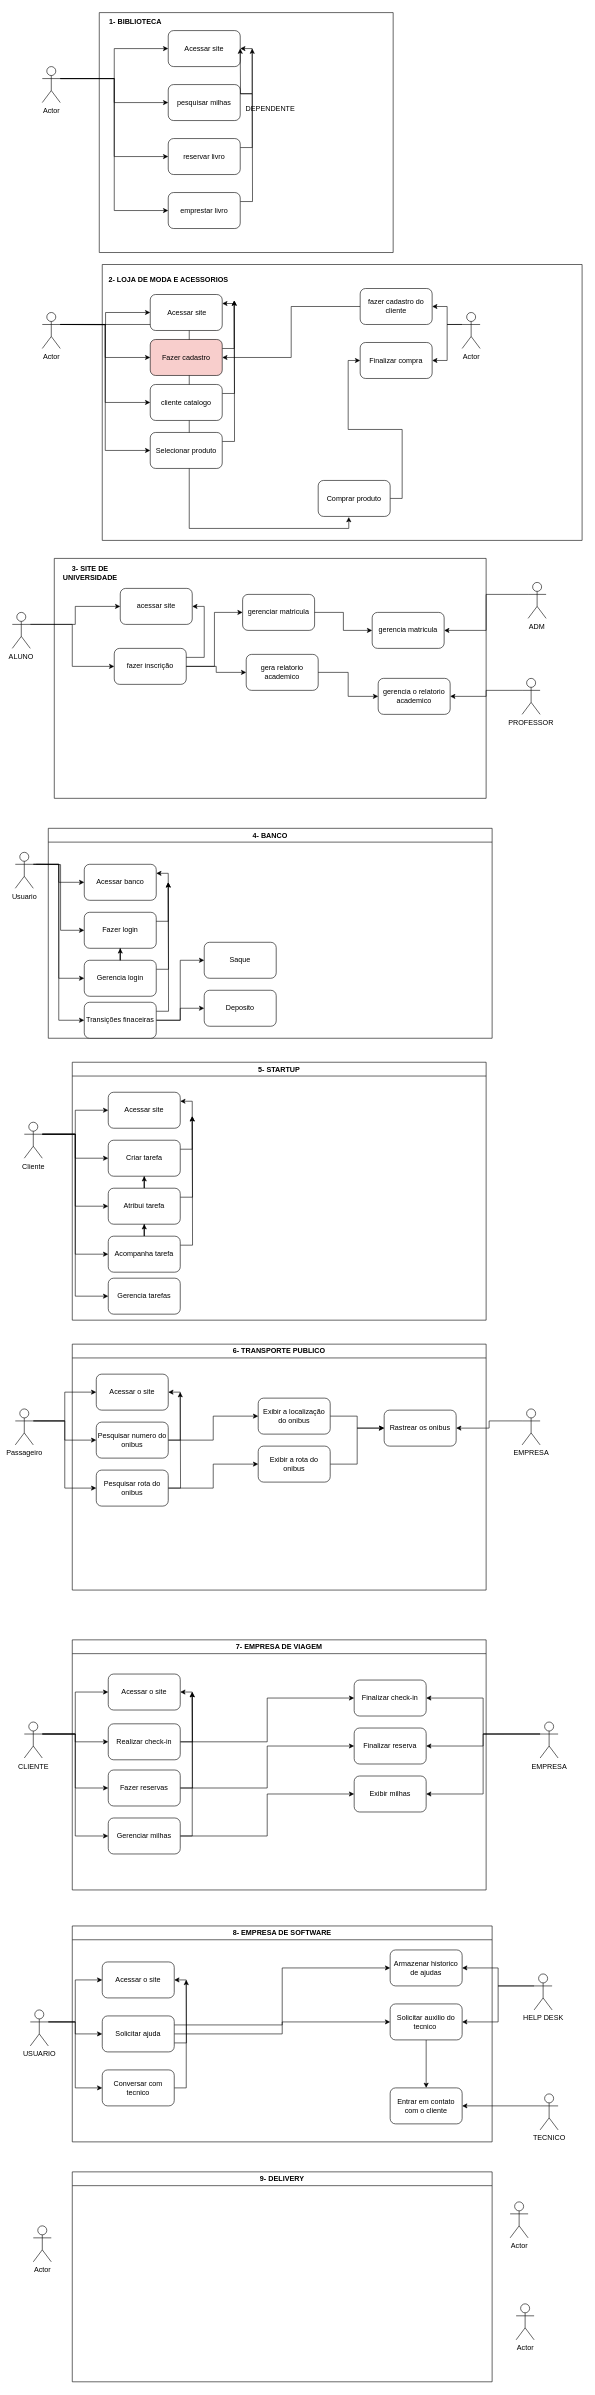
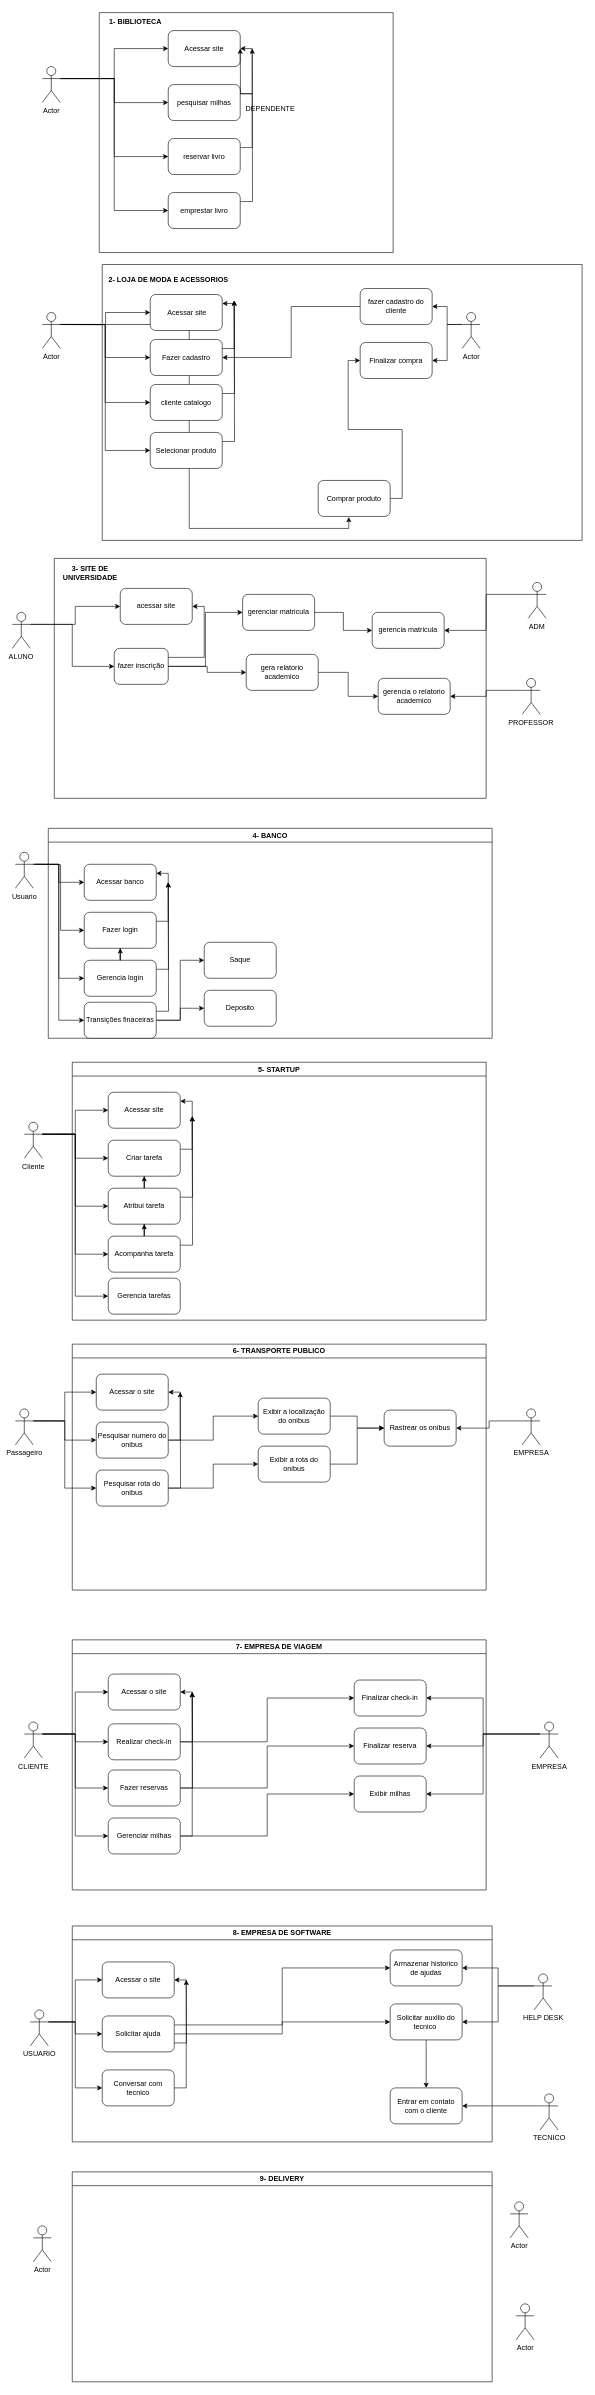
(186, 357) -> (186, 357)
(150, 666) -> (141, 666)
